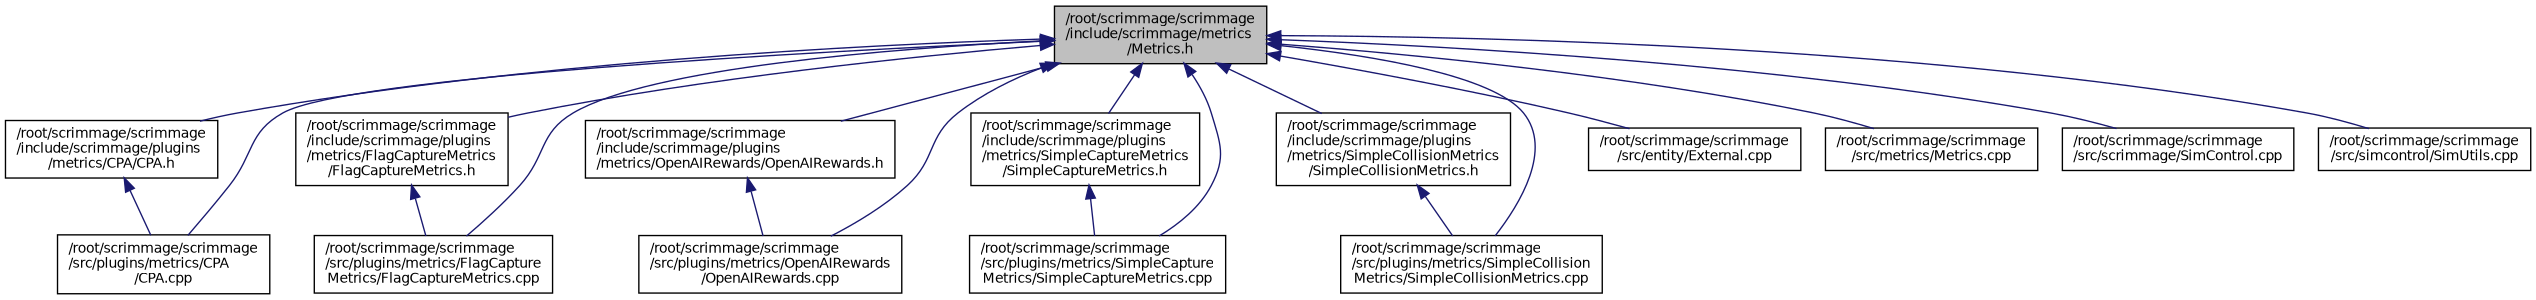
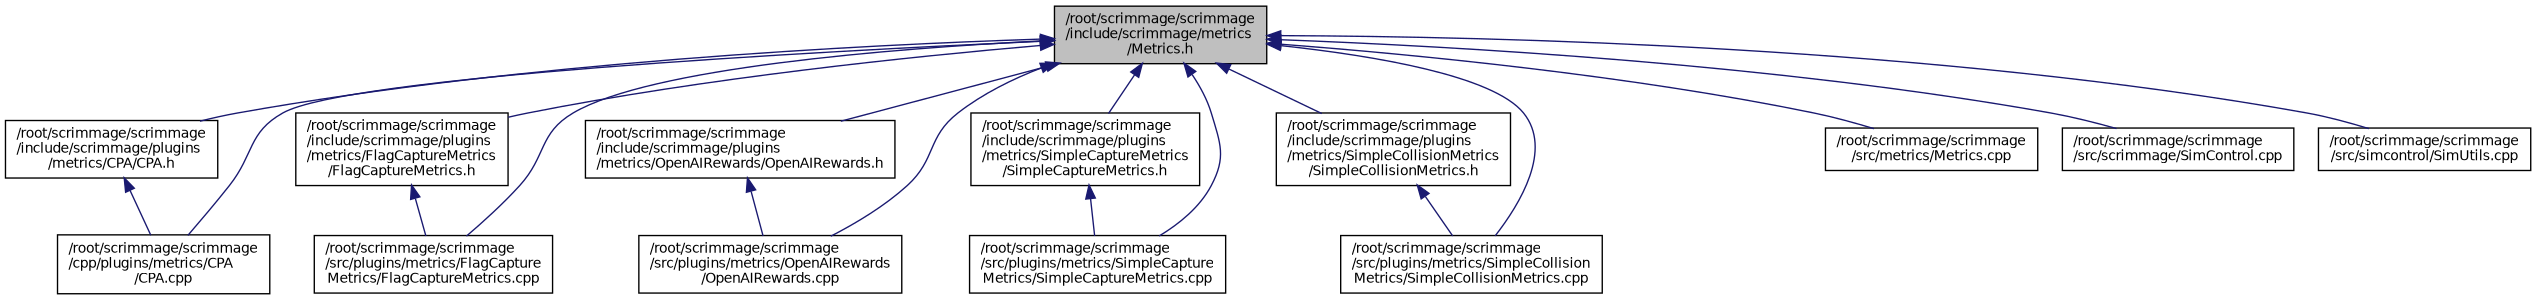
(1695, 149) -> none
(164, 264) -> (164, 264)
